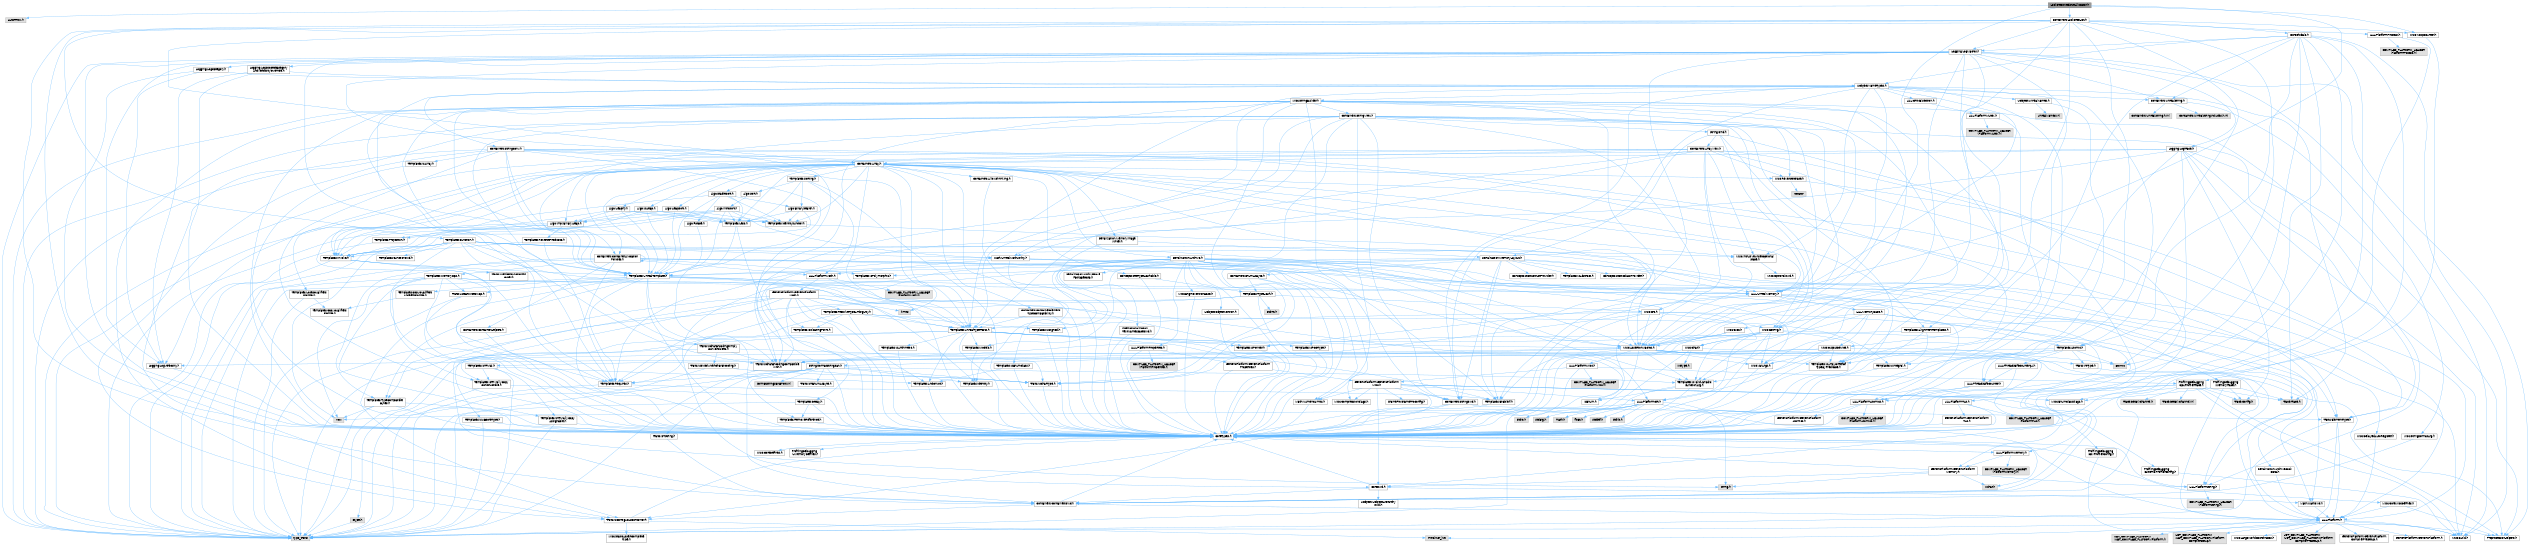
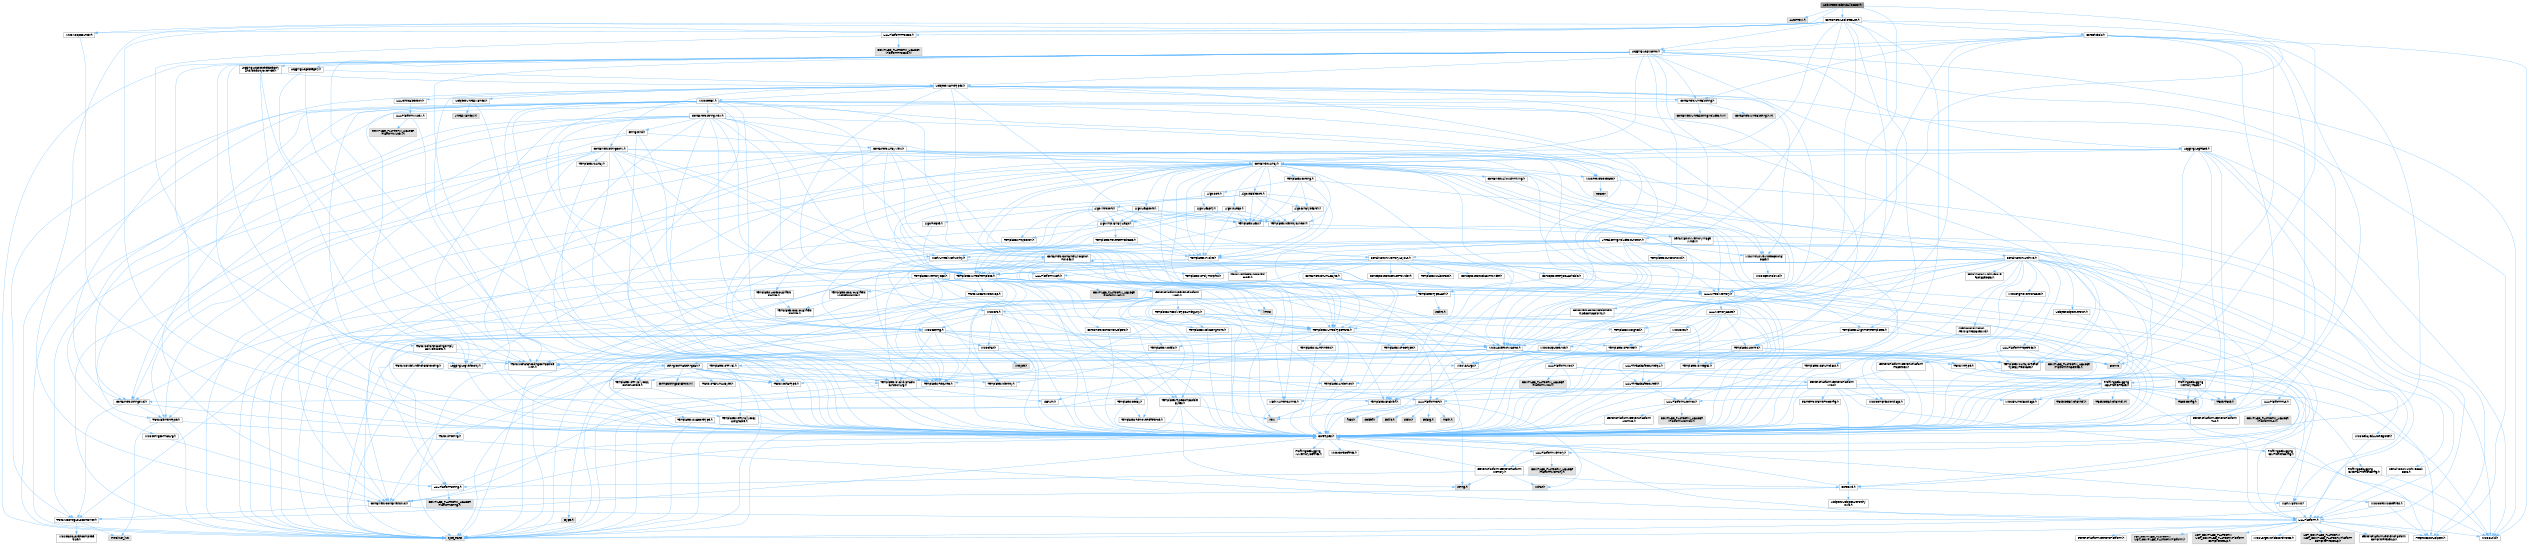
(1306, 101) -> (708, 101)
(430, 147) -> none
(460, 240) -> (1623, 240)
